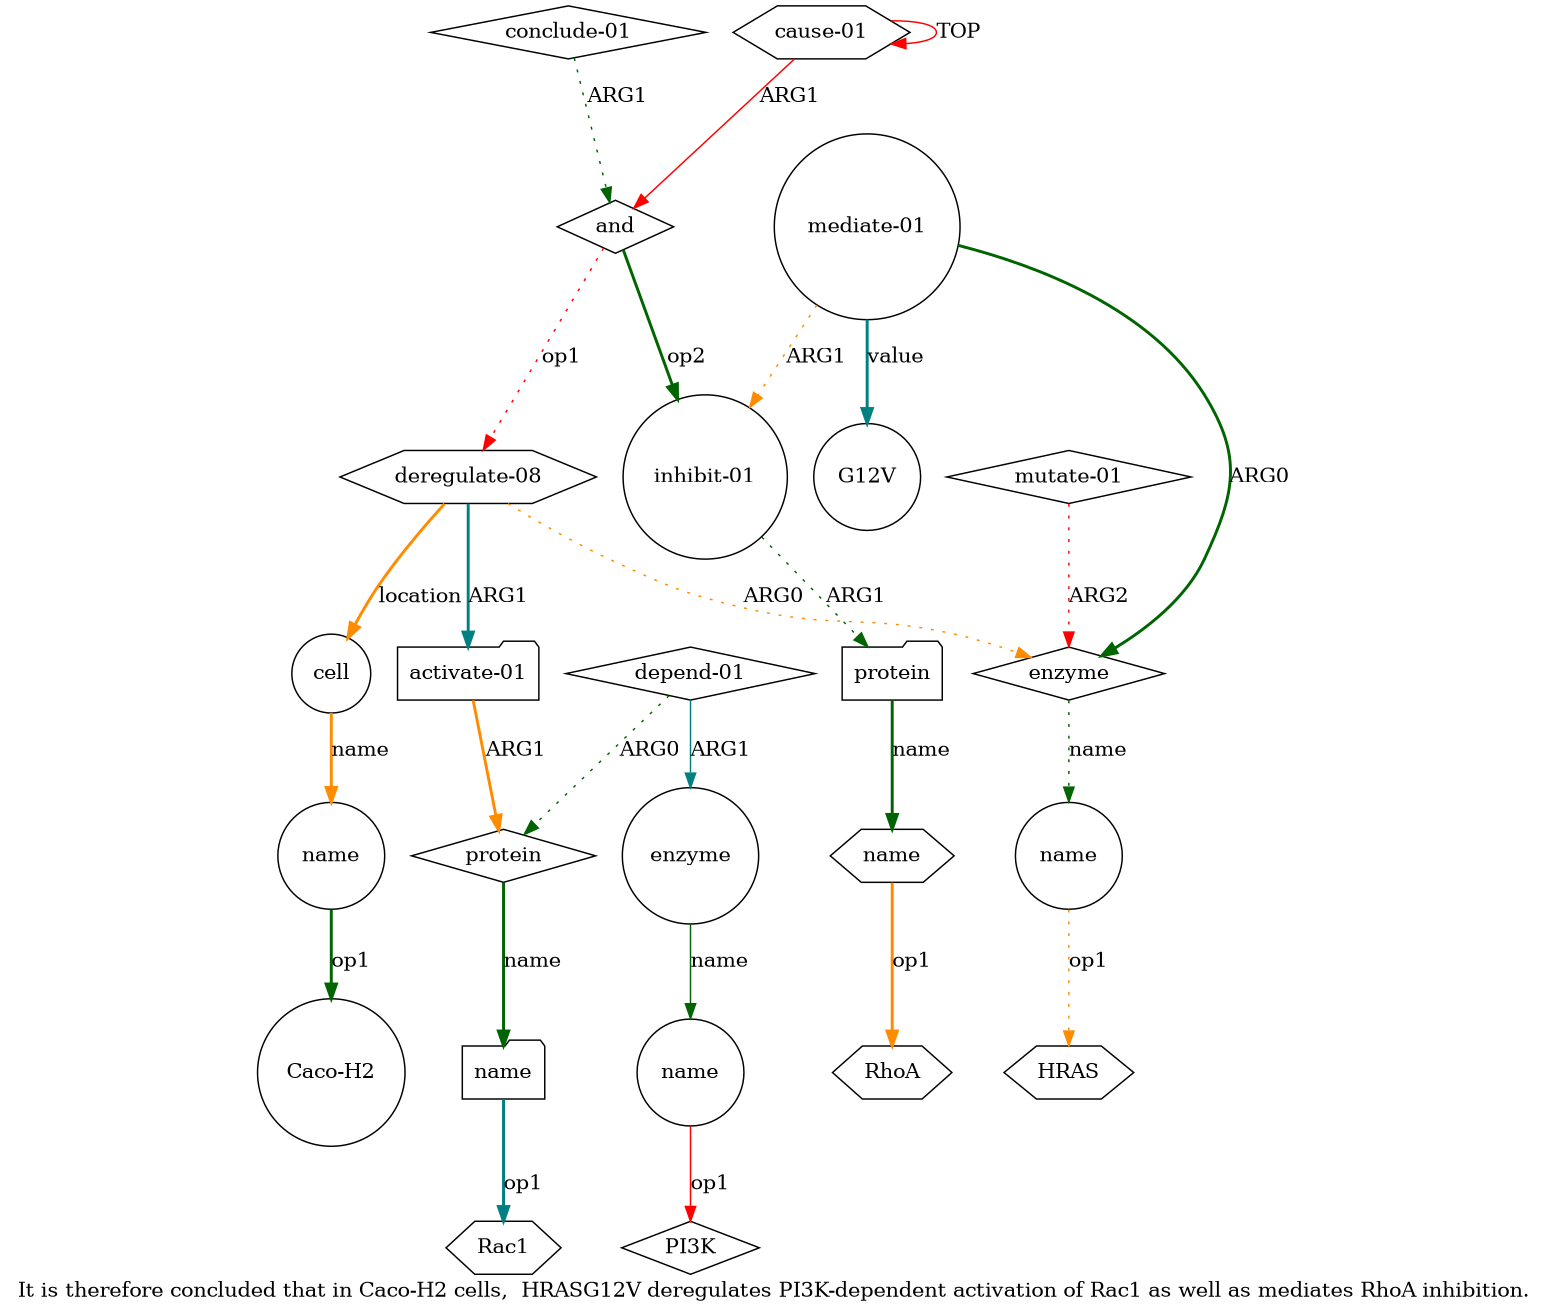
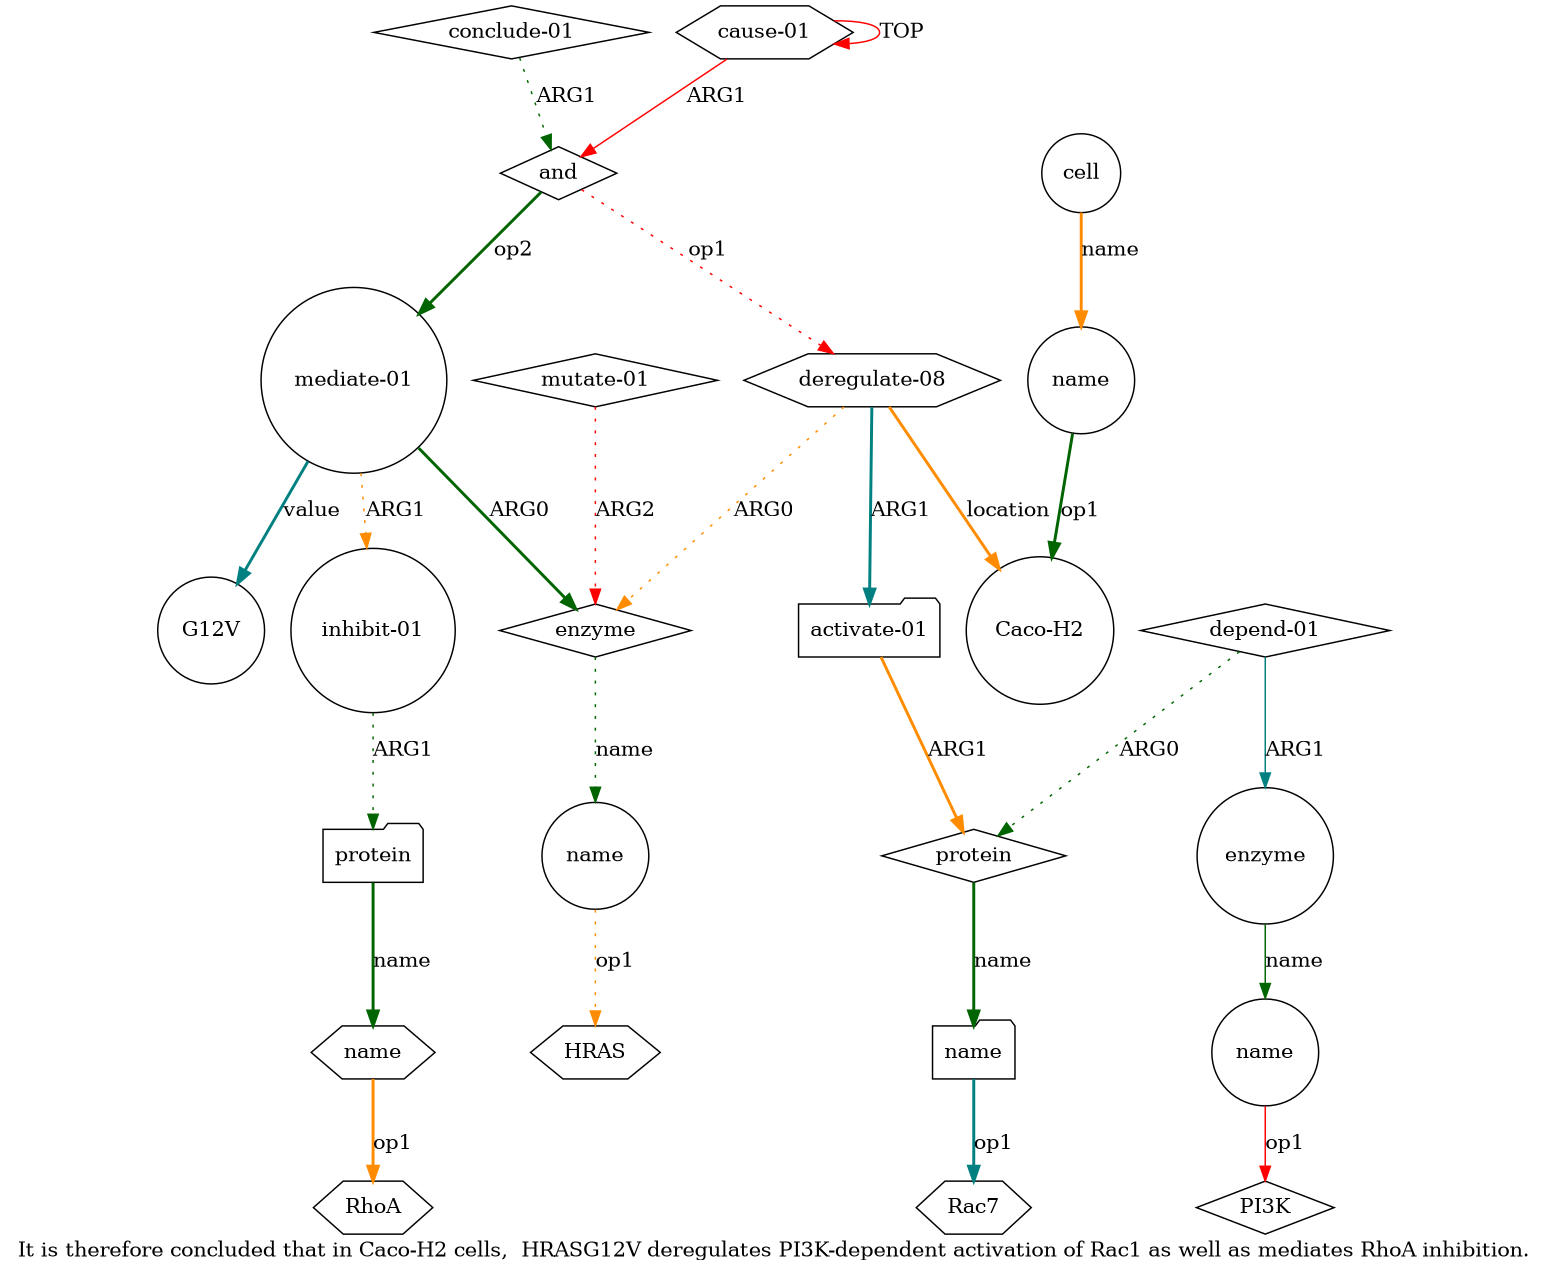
(648, 317) -> (485, 248)
(396, 562) -> (940, 482)
(504, 1248) -> (974, 1208)
